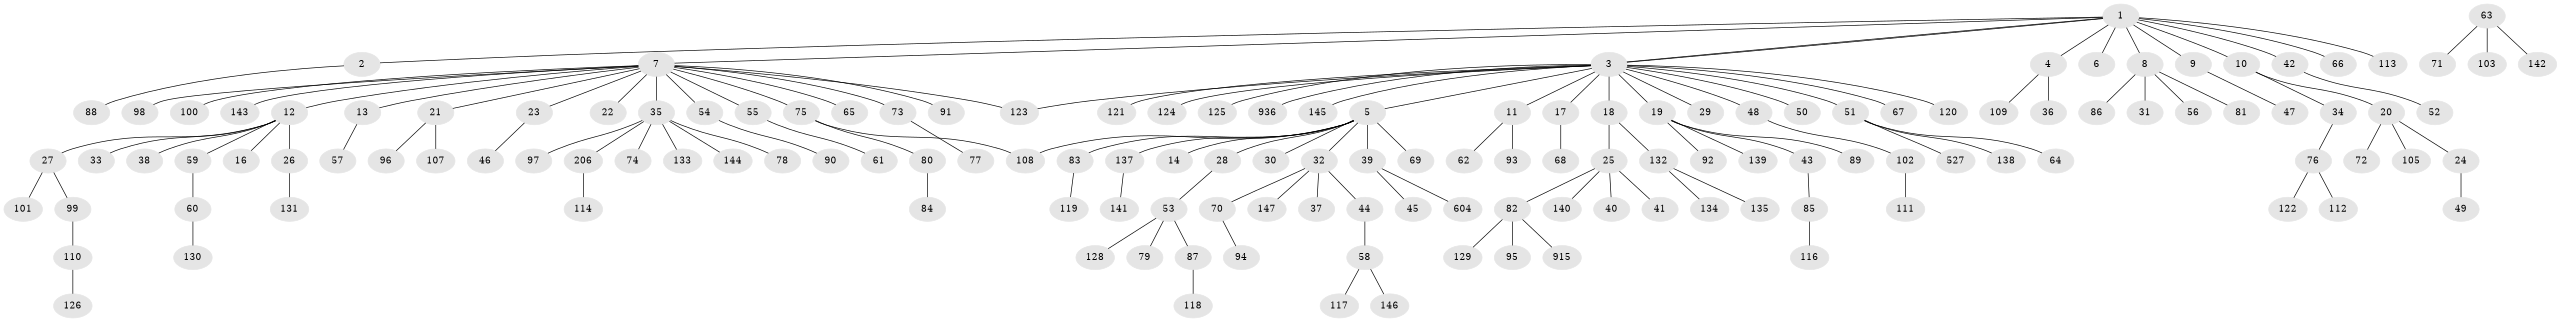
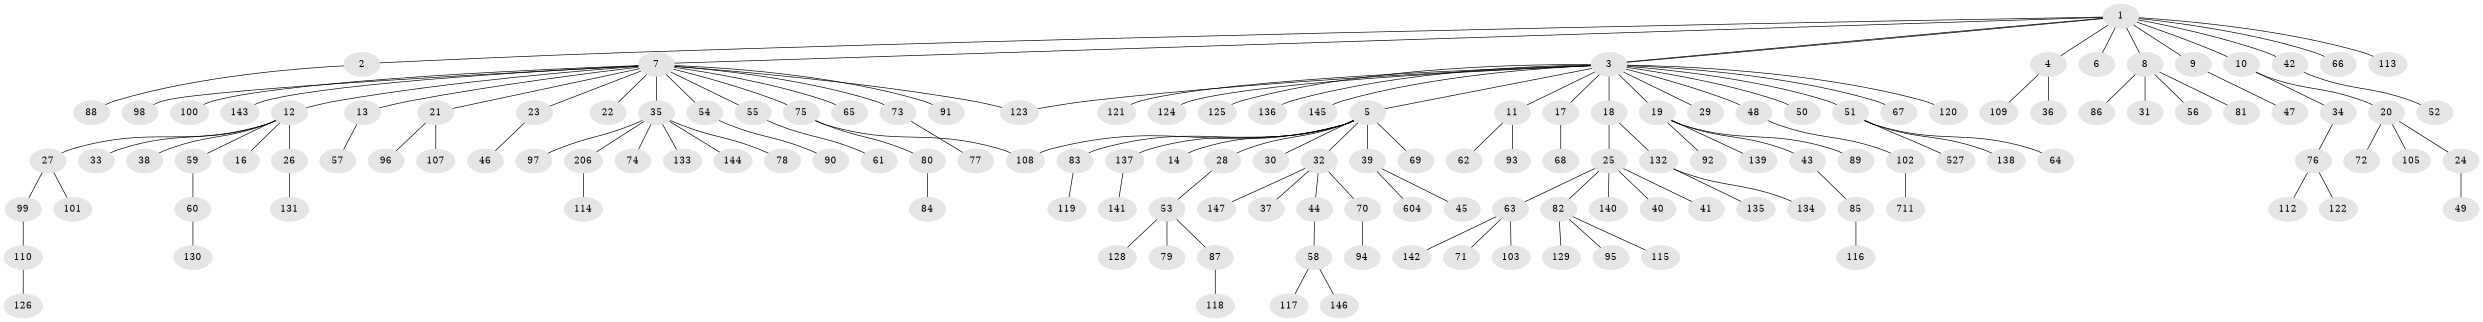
(1268, 113) -> (1268, 113)
none -> (1560, 185)
(1906, 209) -> (1906, 209)
(1562, 258) -> (1661, 258)
